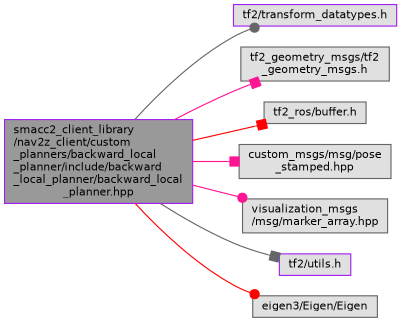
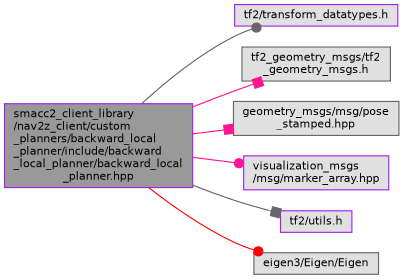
(315, 113) -> none
(315, 162) -> (316, 118)
(315, 216) -> (316, 173)
